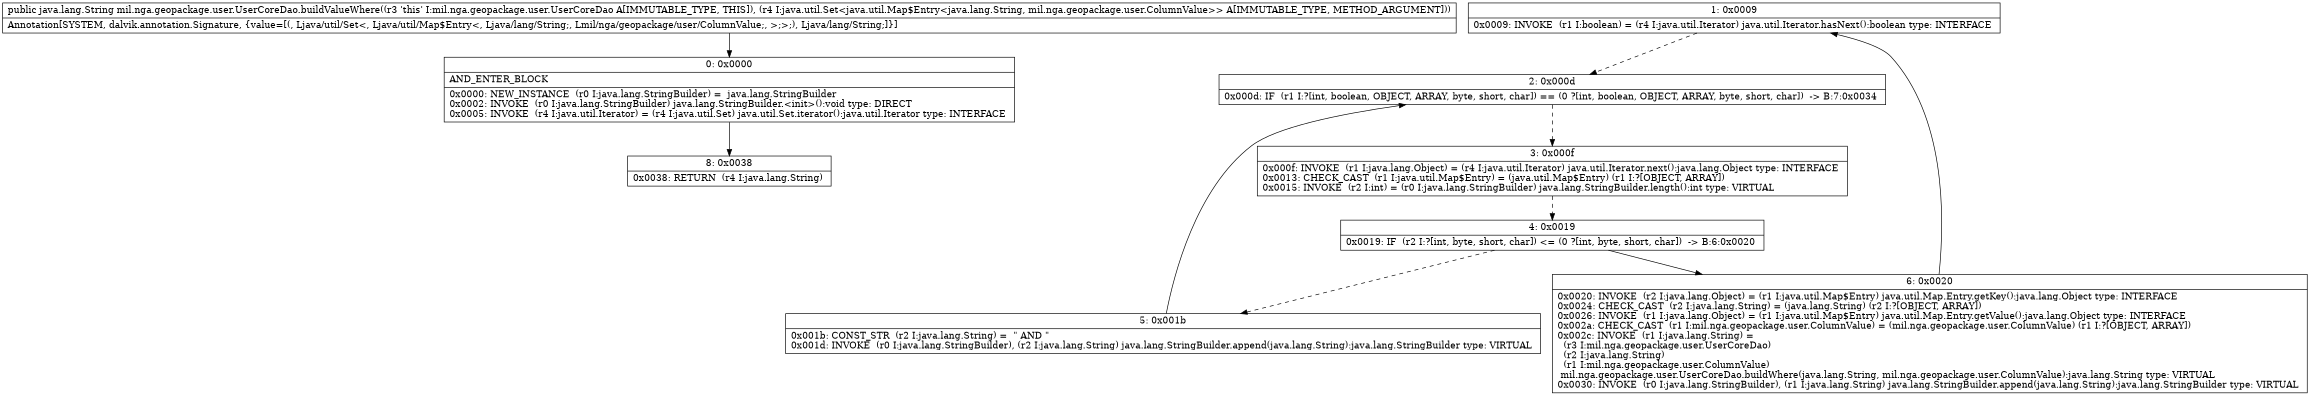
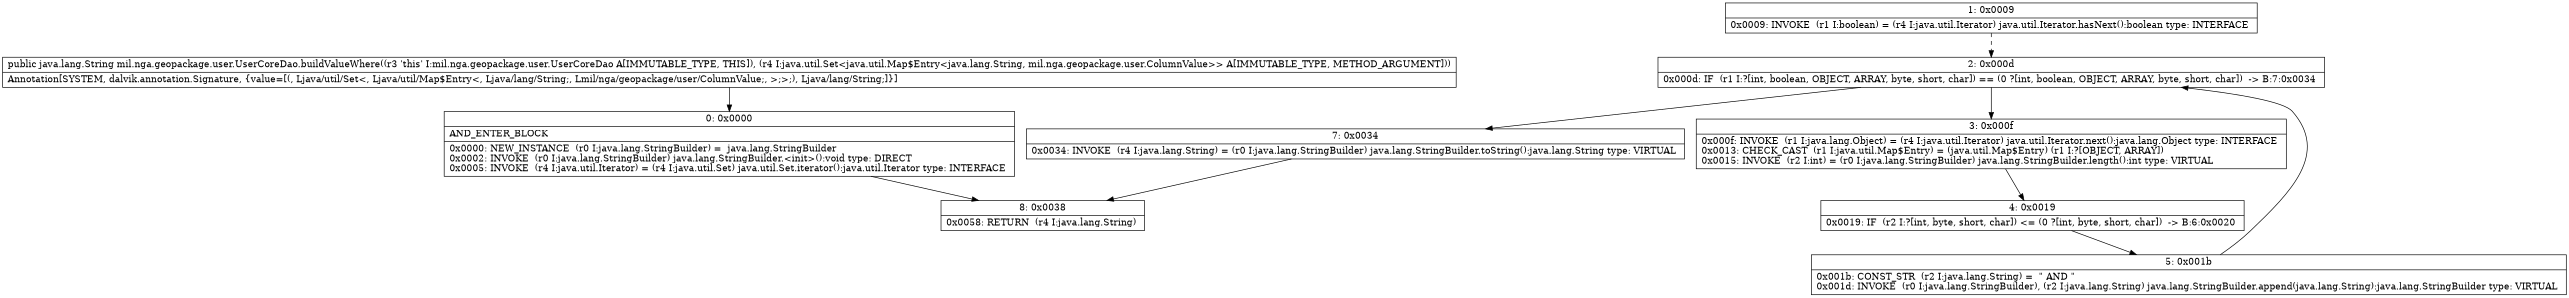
(1552, 122) -> (1991, 100)
none -> (1355, 144)
(729, 178) -> (1043, 223)
(1552, 205) -> (2013, 182)
(1371, 281) -> (2101, 242)
(1930, 334) -> none
